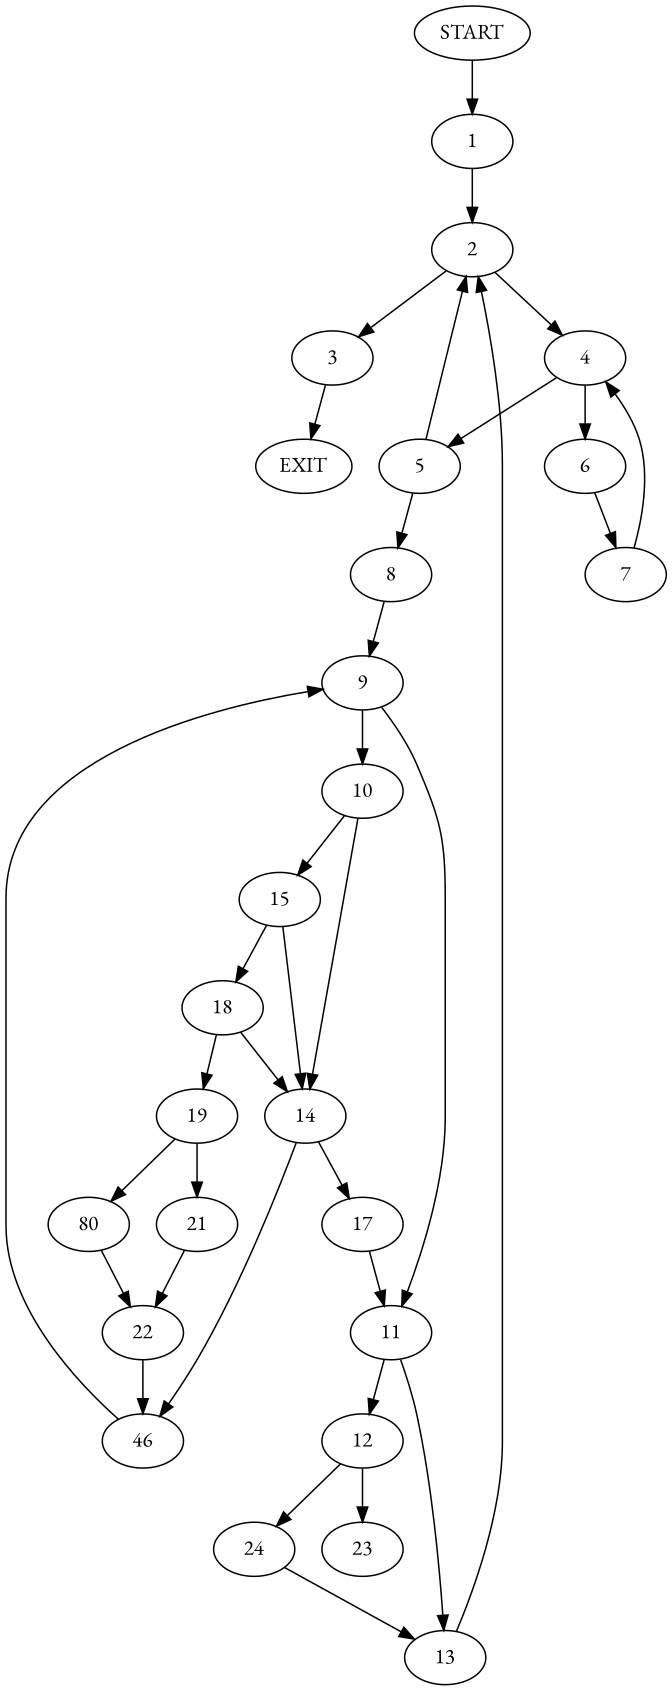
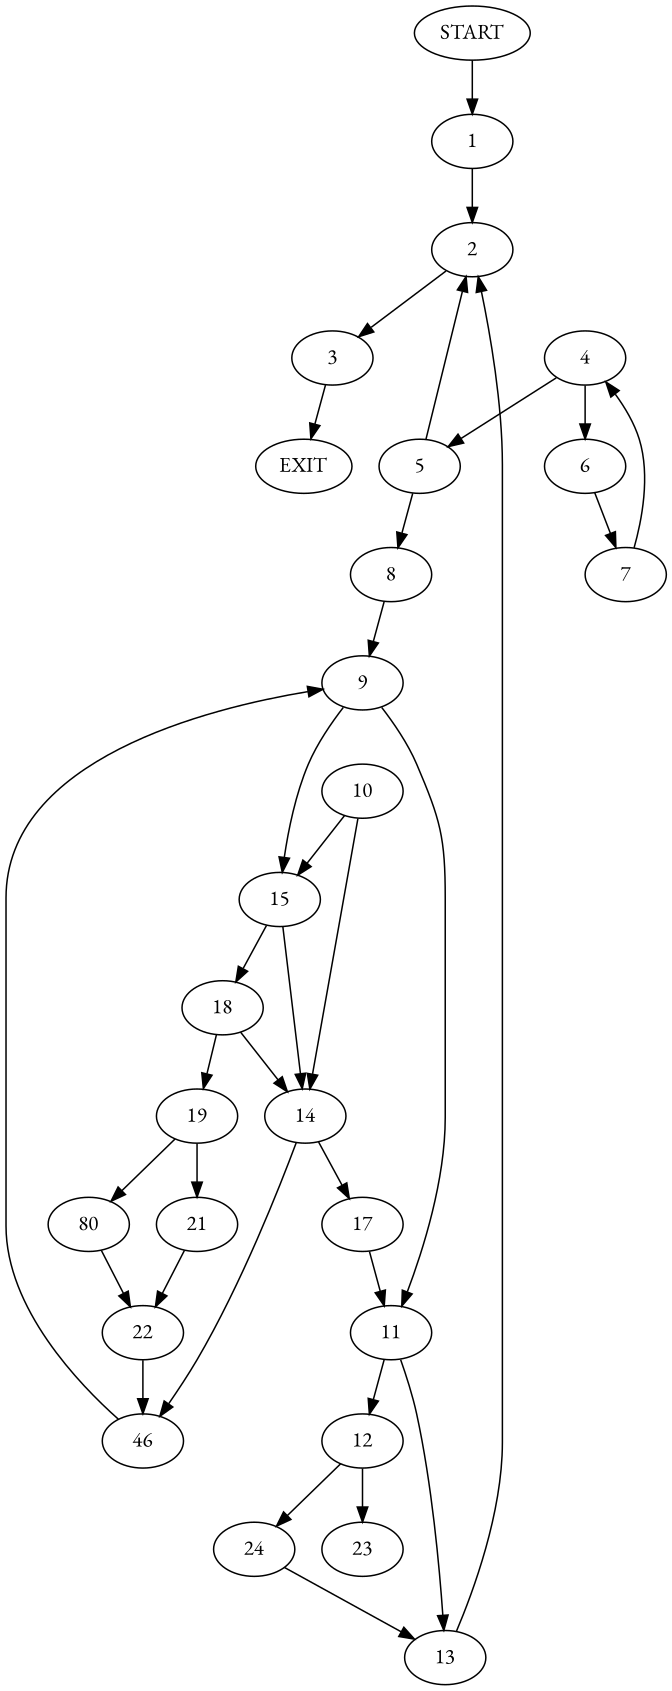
(523, 299) -> none
(363, 730) -> (303, 778)
